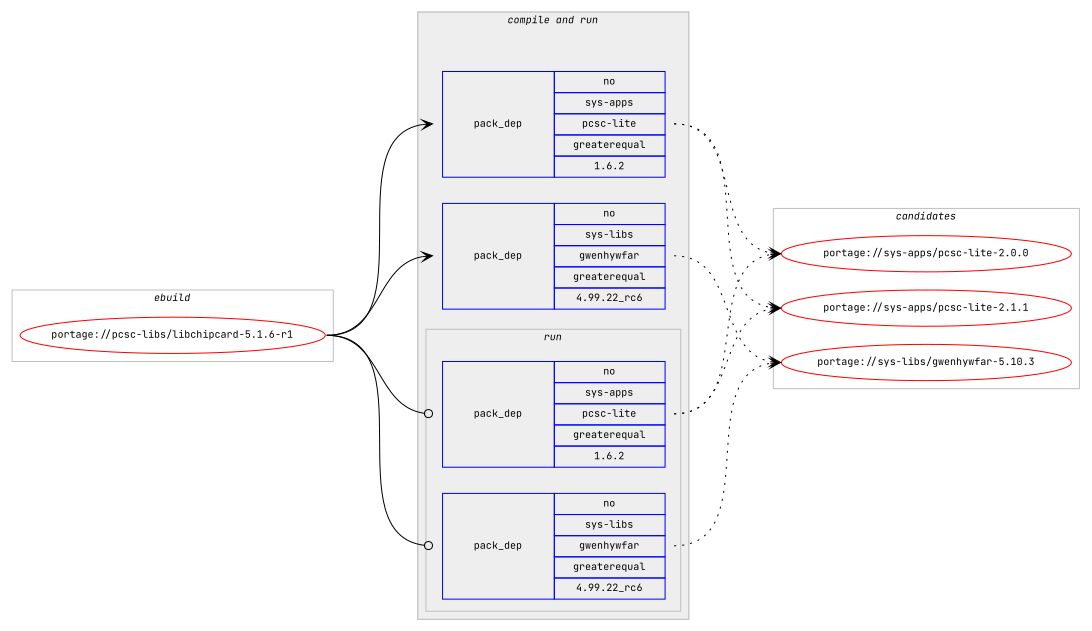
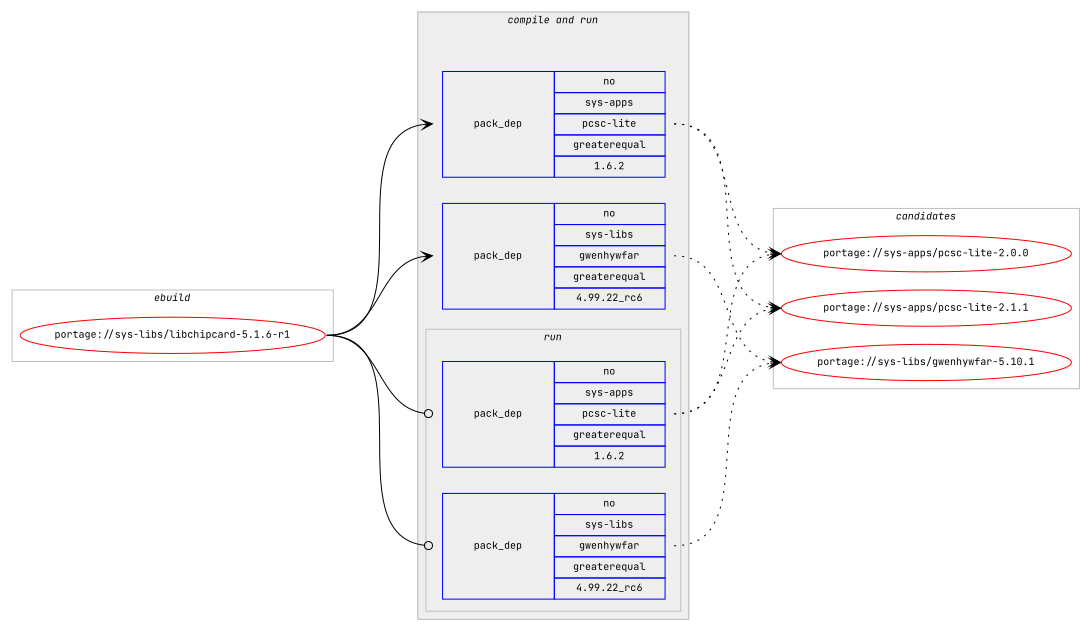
(173, 335) -> (173, 335)
(926, 362) -> (926, 362)
